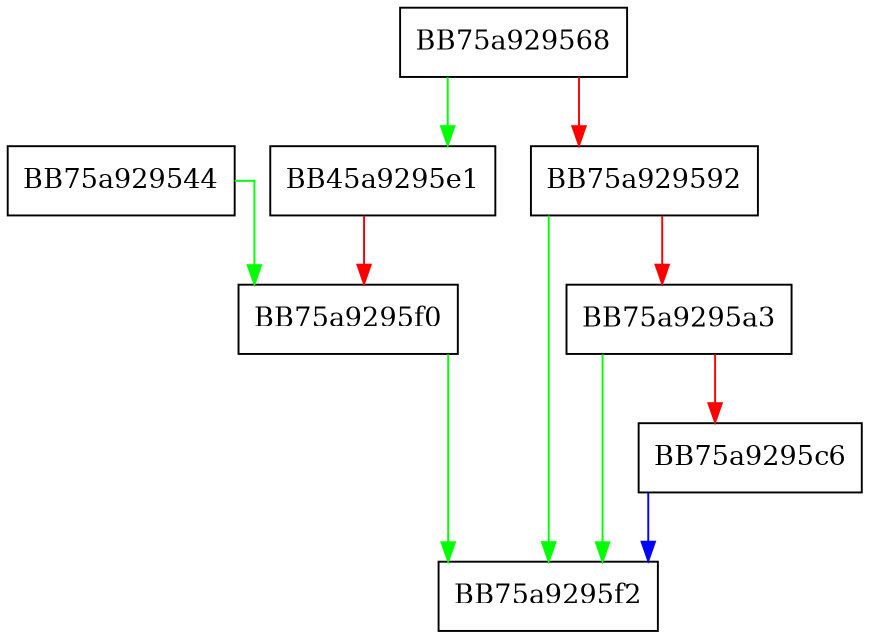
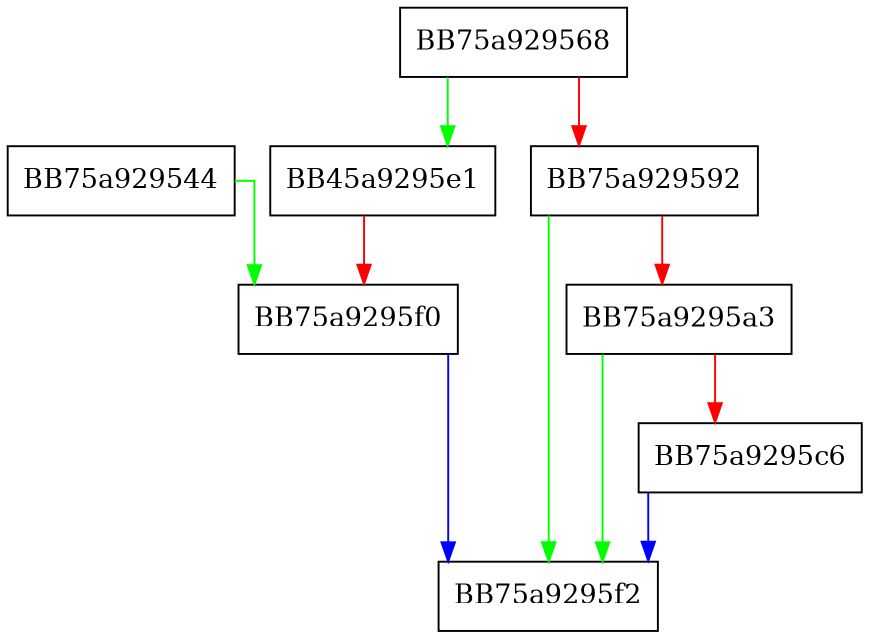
(448, 448) -> (448, 448)
